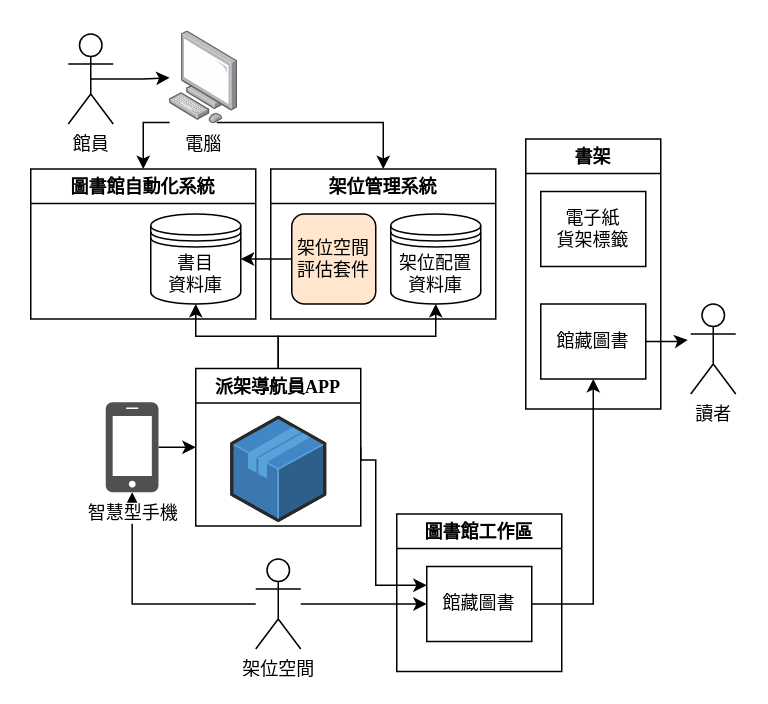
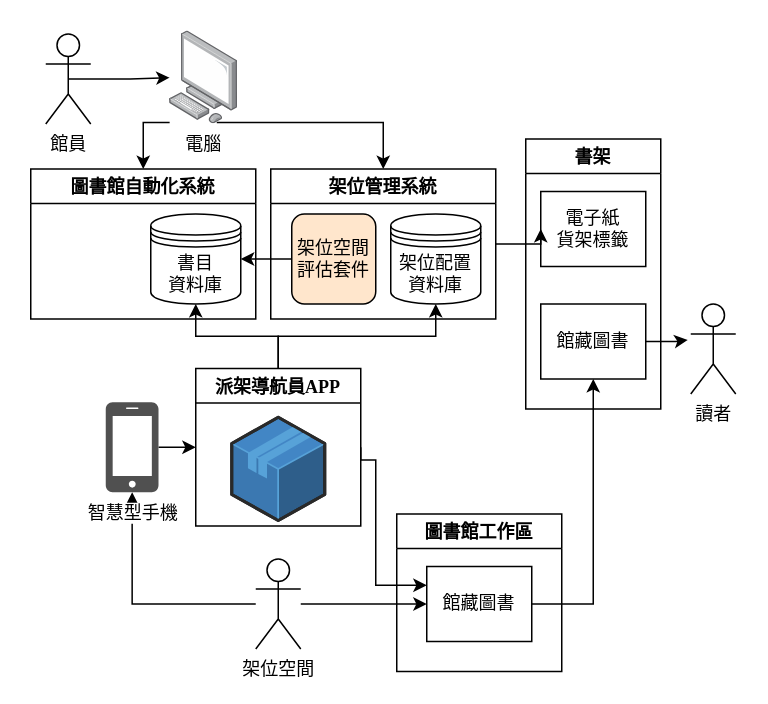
(91, 79) -> (68, 79)
none -> (521, 244)
